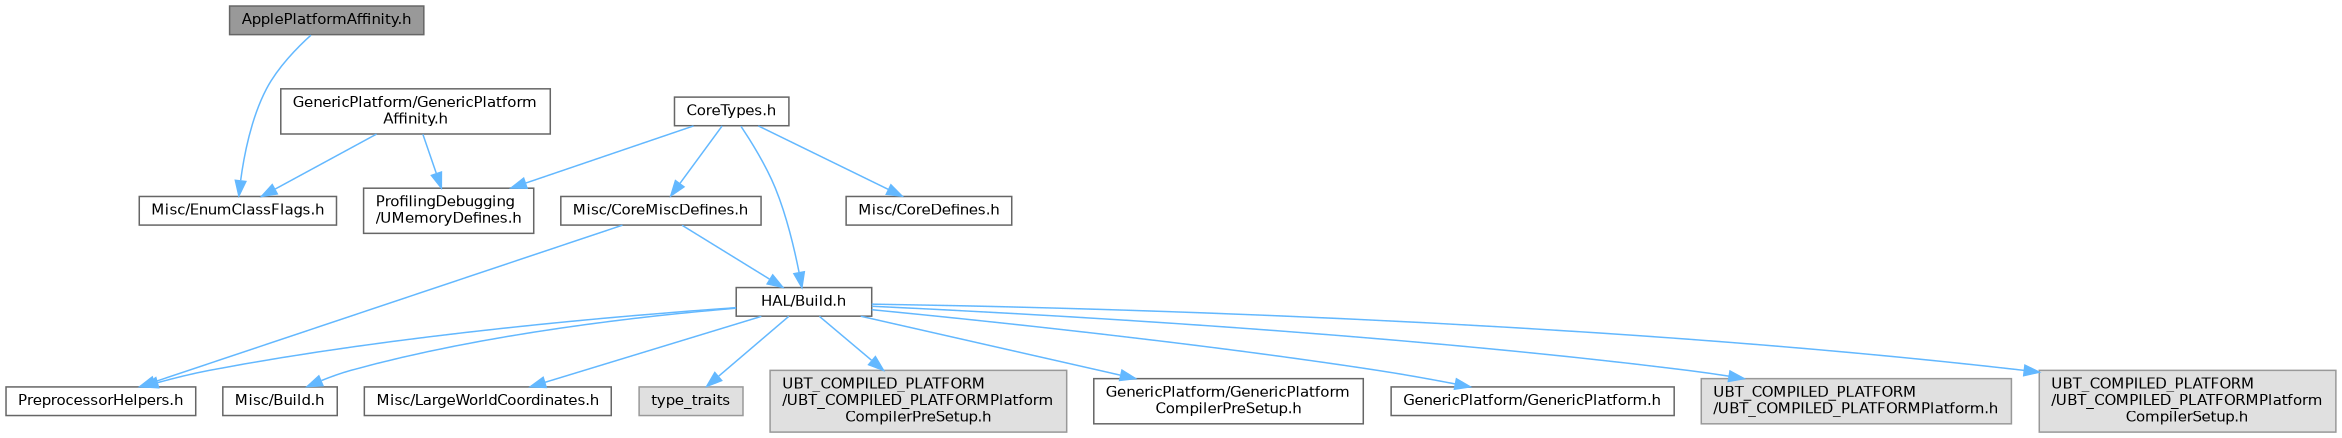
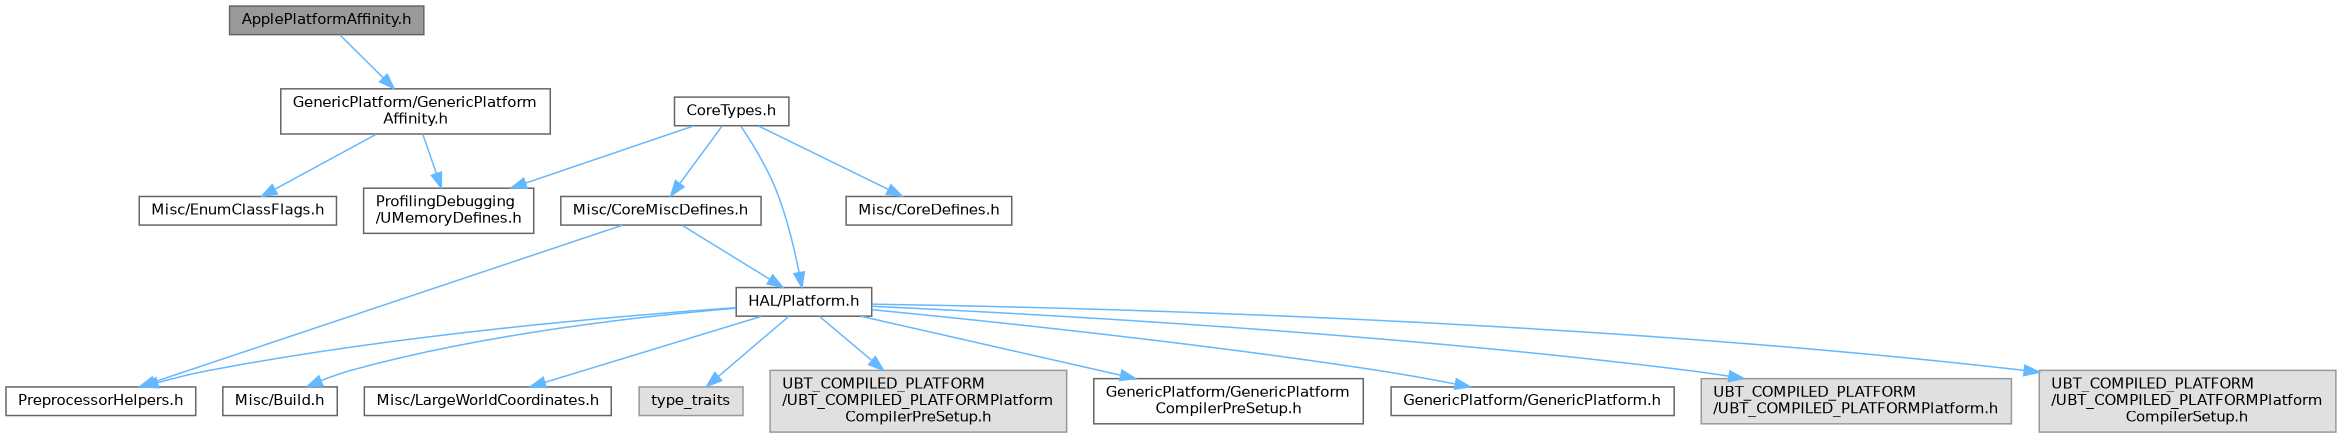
(261, 100) -> (361, 56)
(804, 302) -> (804, 302)
